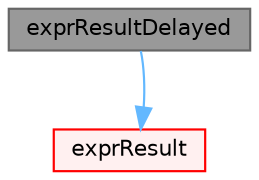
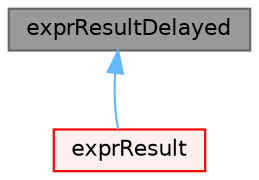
(144, 79) -> (115, 101)
